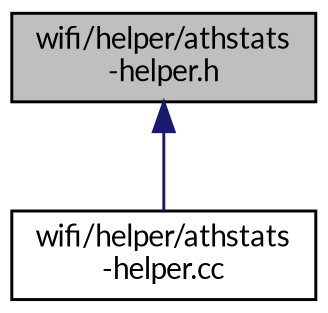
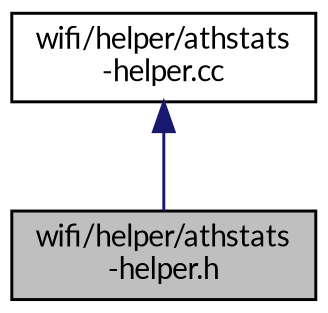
(164, 172) -> (164, 172)
